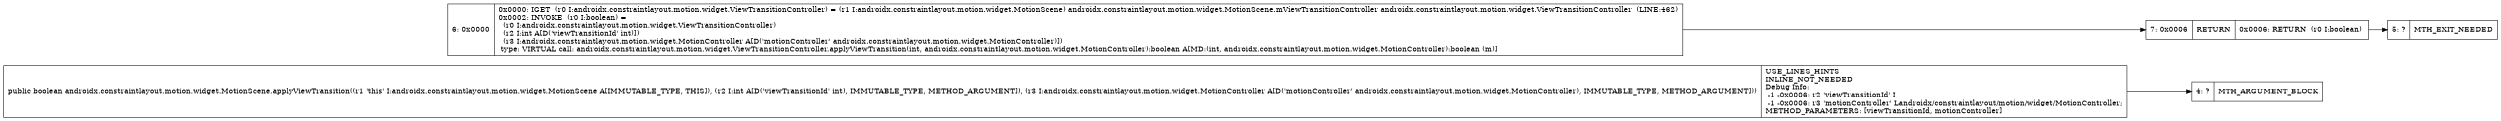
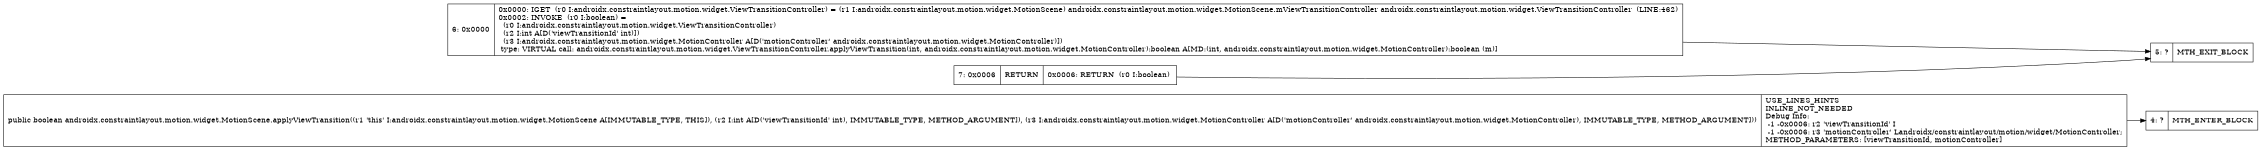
(1912, 30) -> (1914, 47)
(2454, 30) -> (2213, 52)
(2268, 91) -> (2213, 120)
